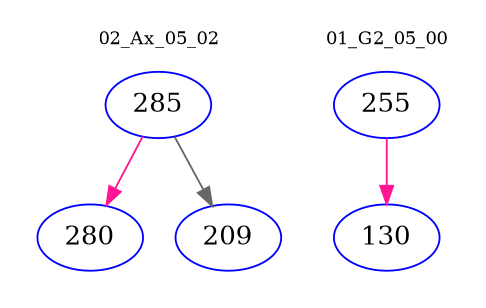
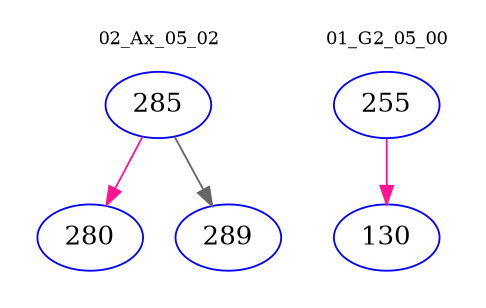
(228, 238) -> (228, 238)
